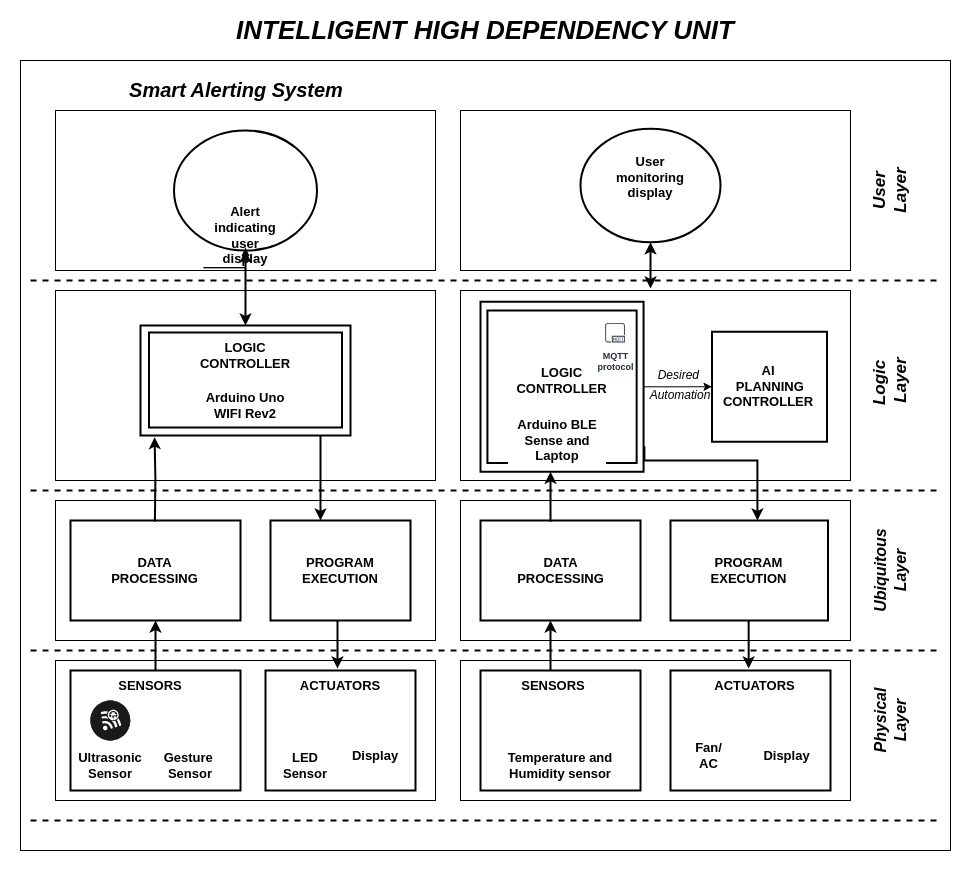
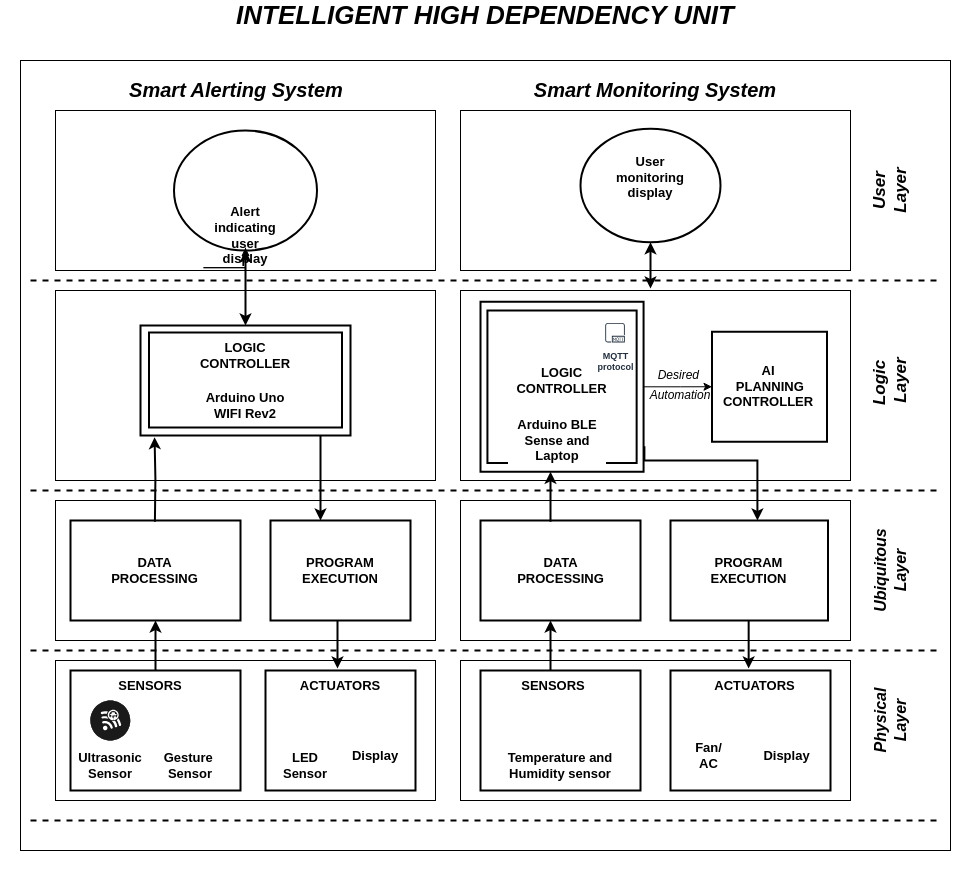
(486, 31) -> (486, 16)
none -> (656, 91)
